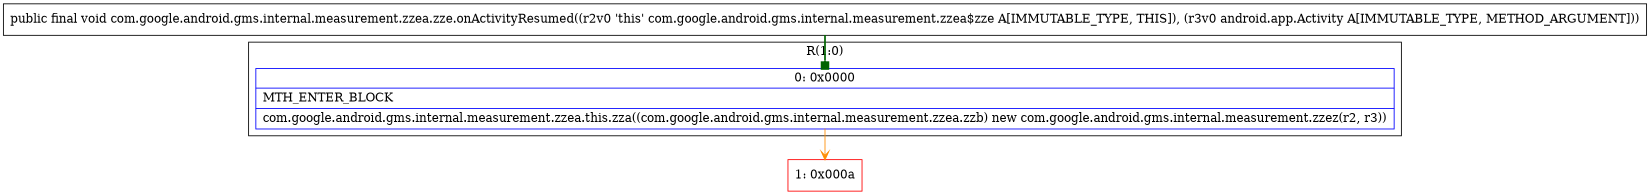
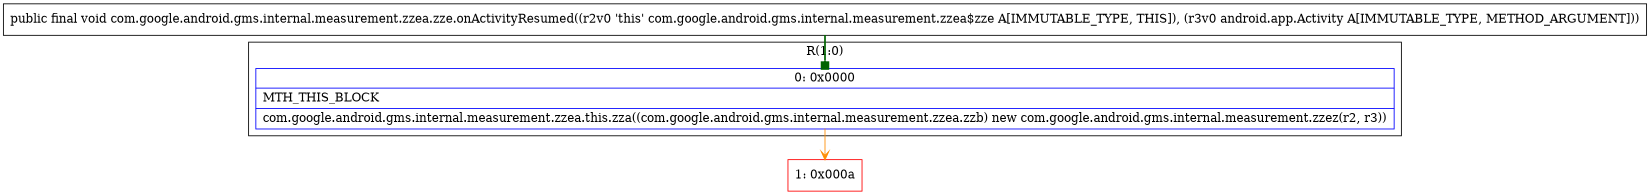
(328, 98) -> (321, 98)
